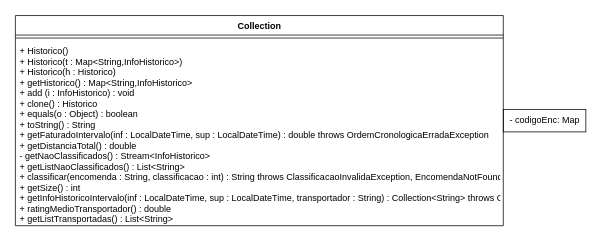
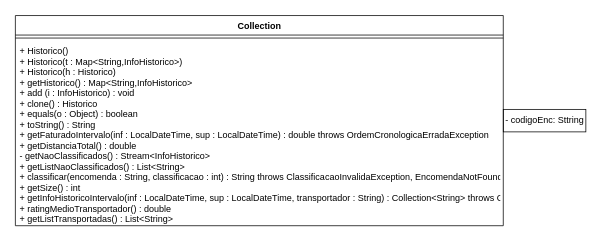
(545, 120) -> (545, 120)
